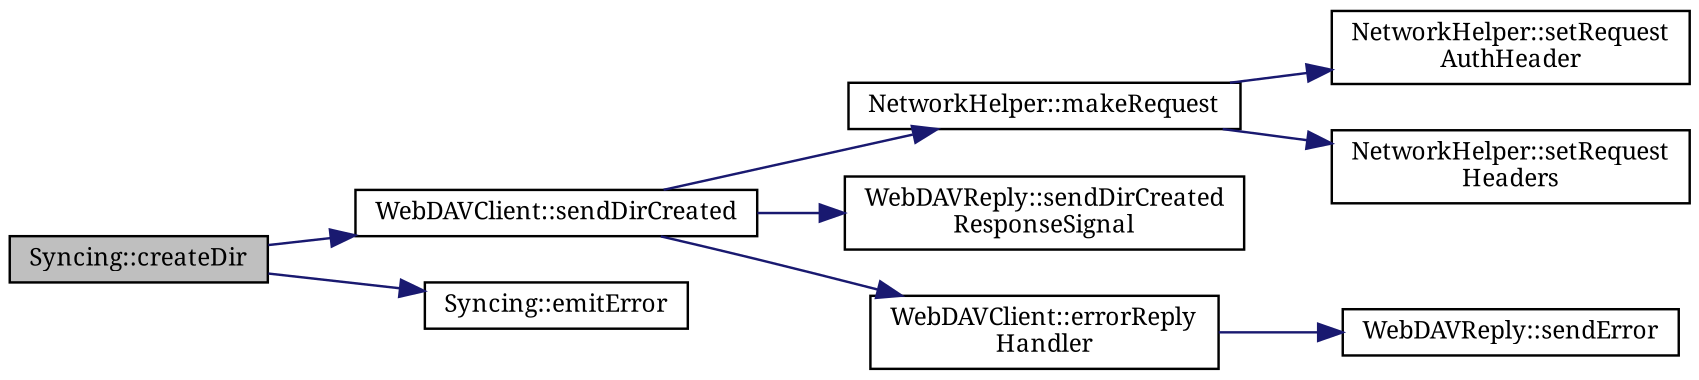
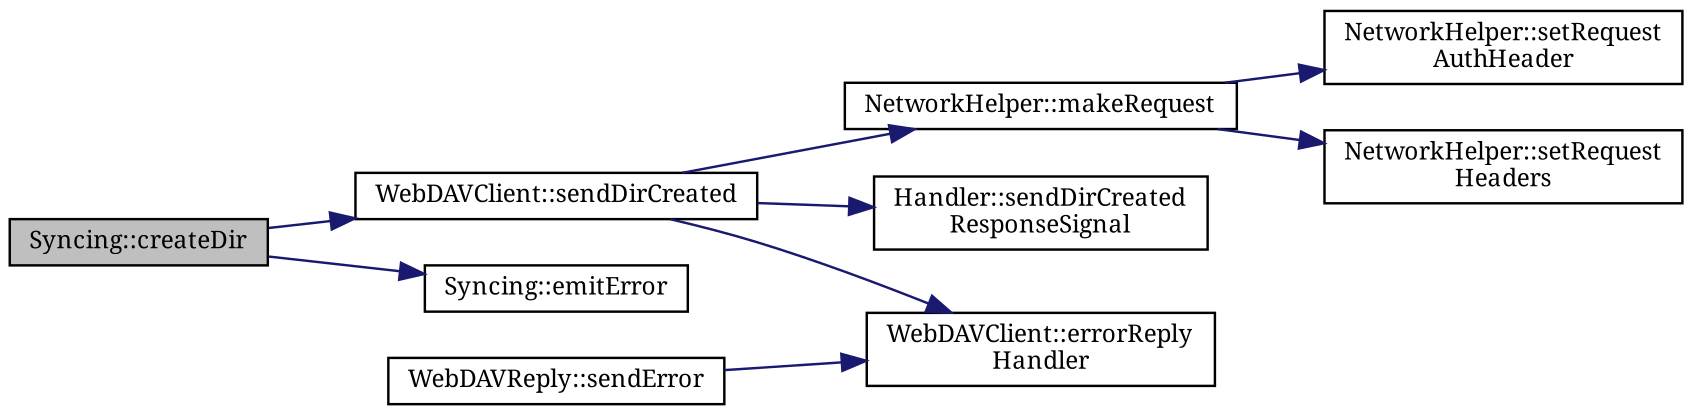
(1044, 213) -> (1041, 213)
(1268, 332) -> (783, 366)
